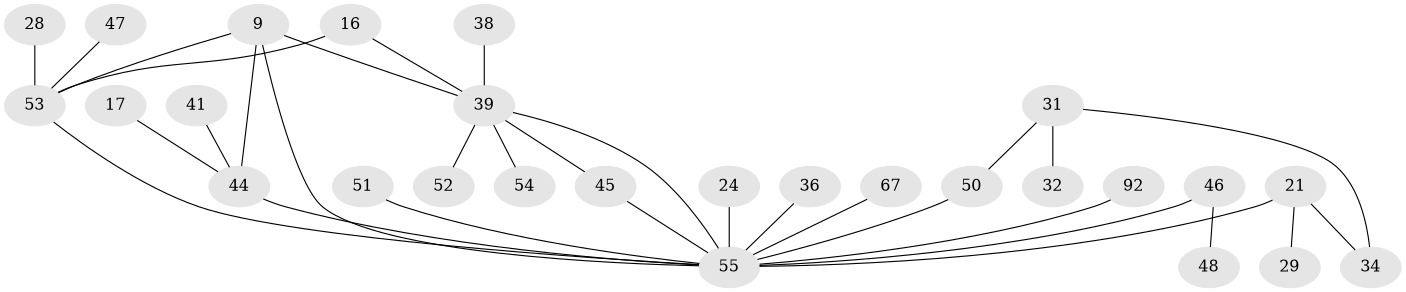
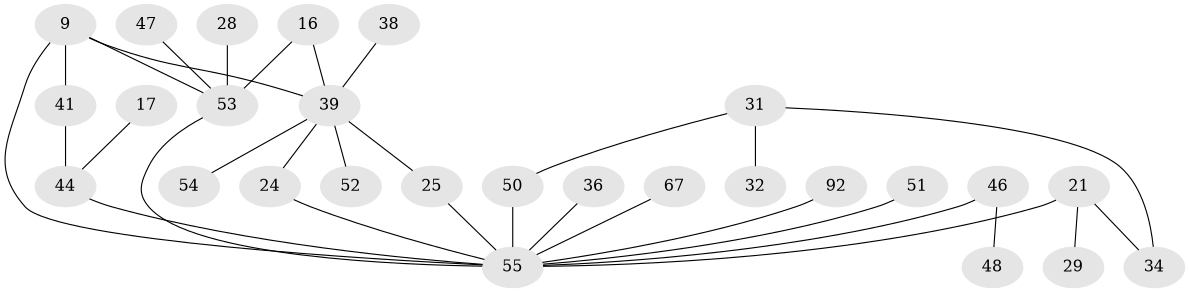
(249, 106) -> (66, 65)
(632, 157) -> (300, 146)
(606, 187) -> (432, 187)
